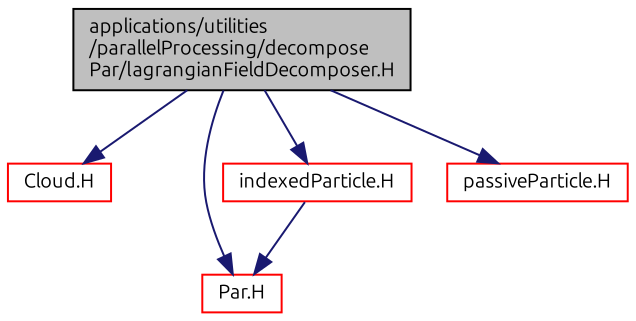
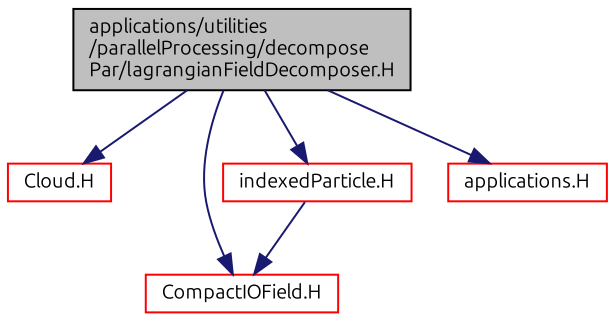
(537, 182) -> (528, 182)
(242, 294) -> (242, 294)
